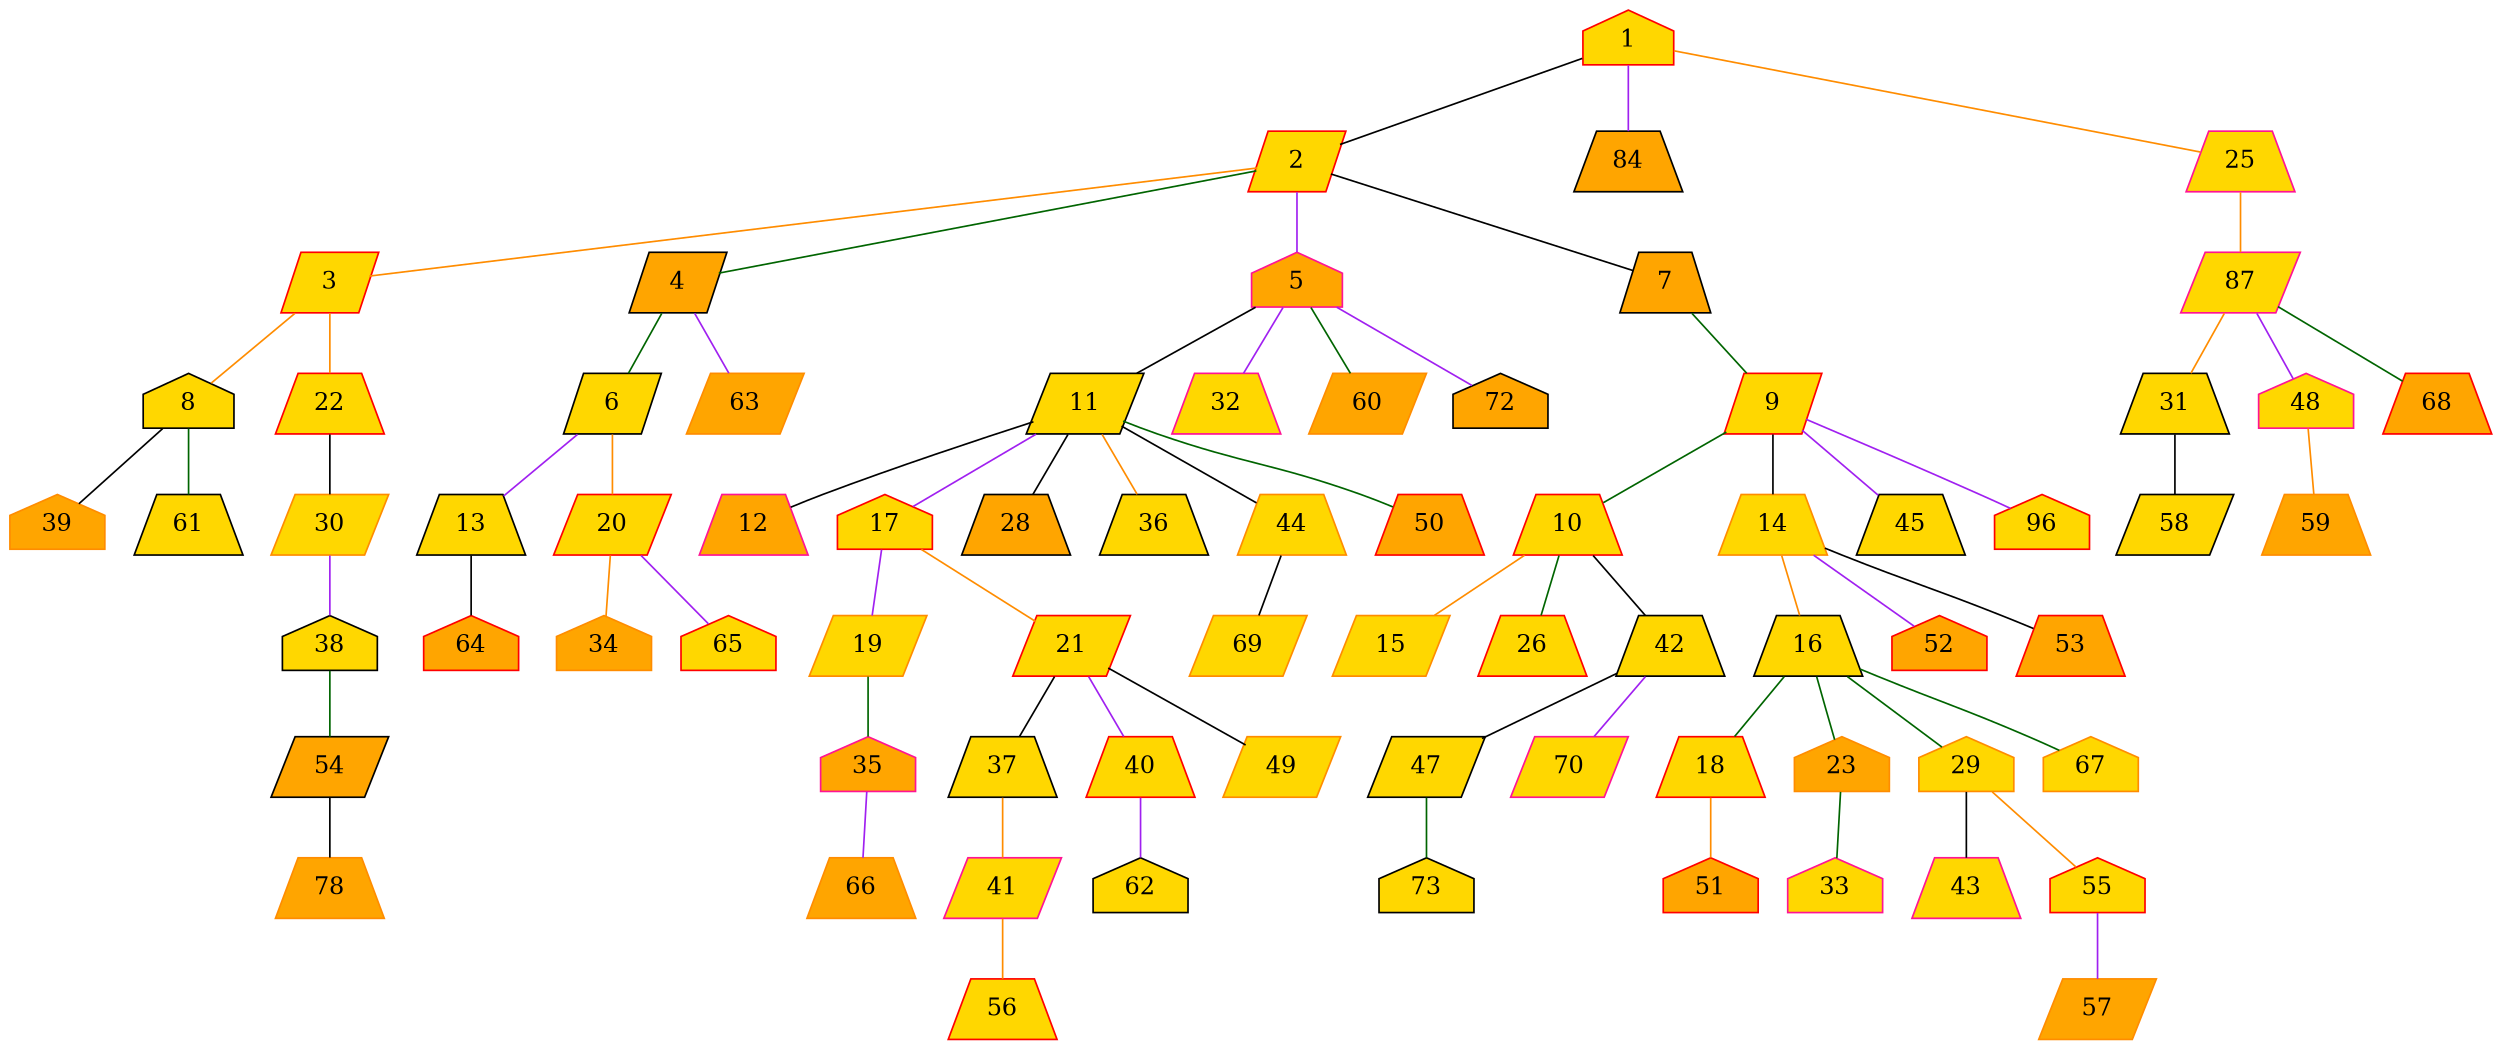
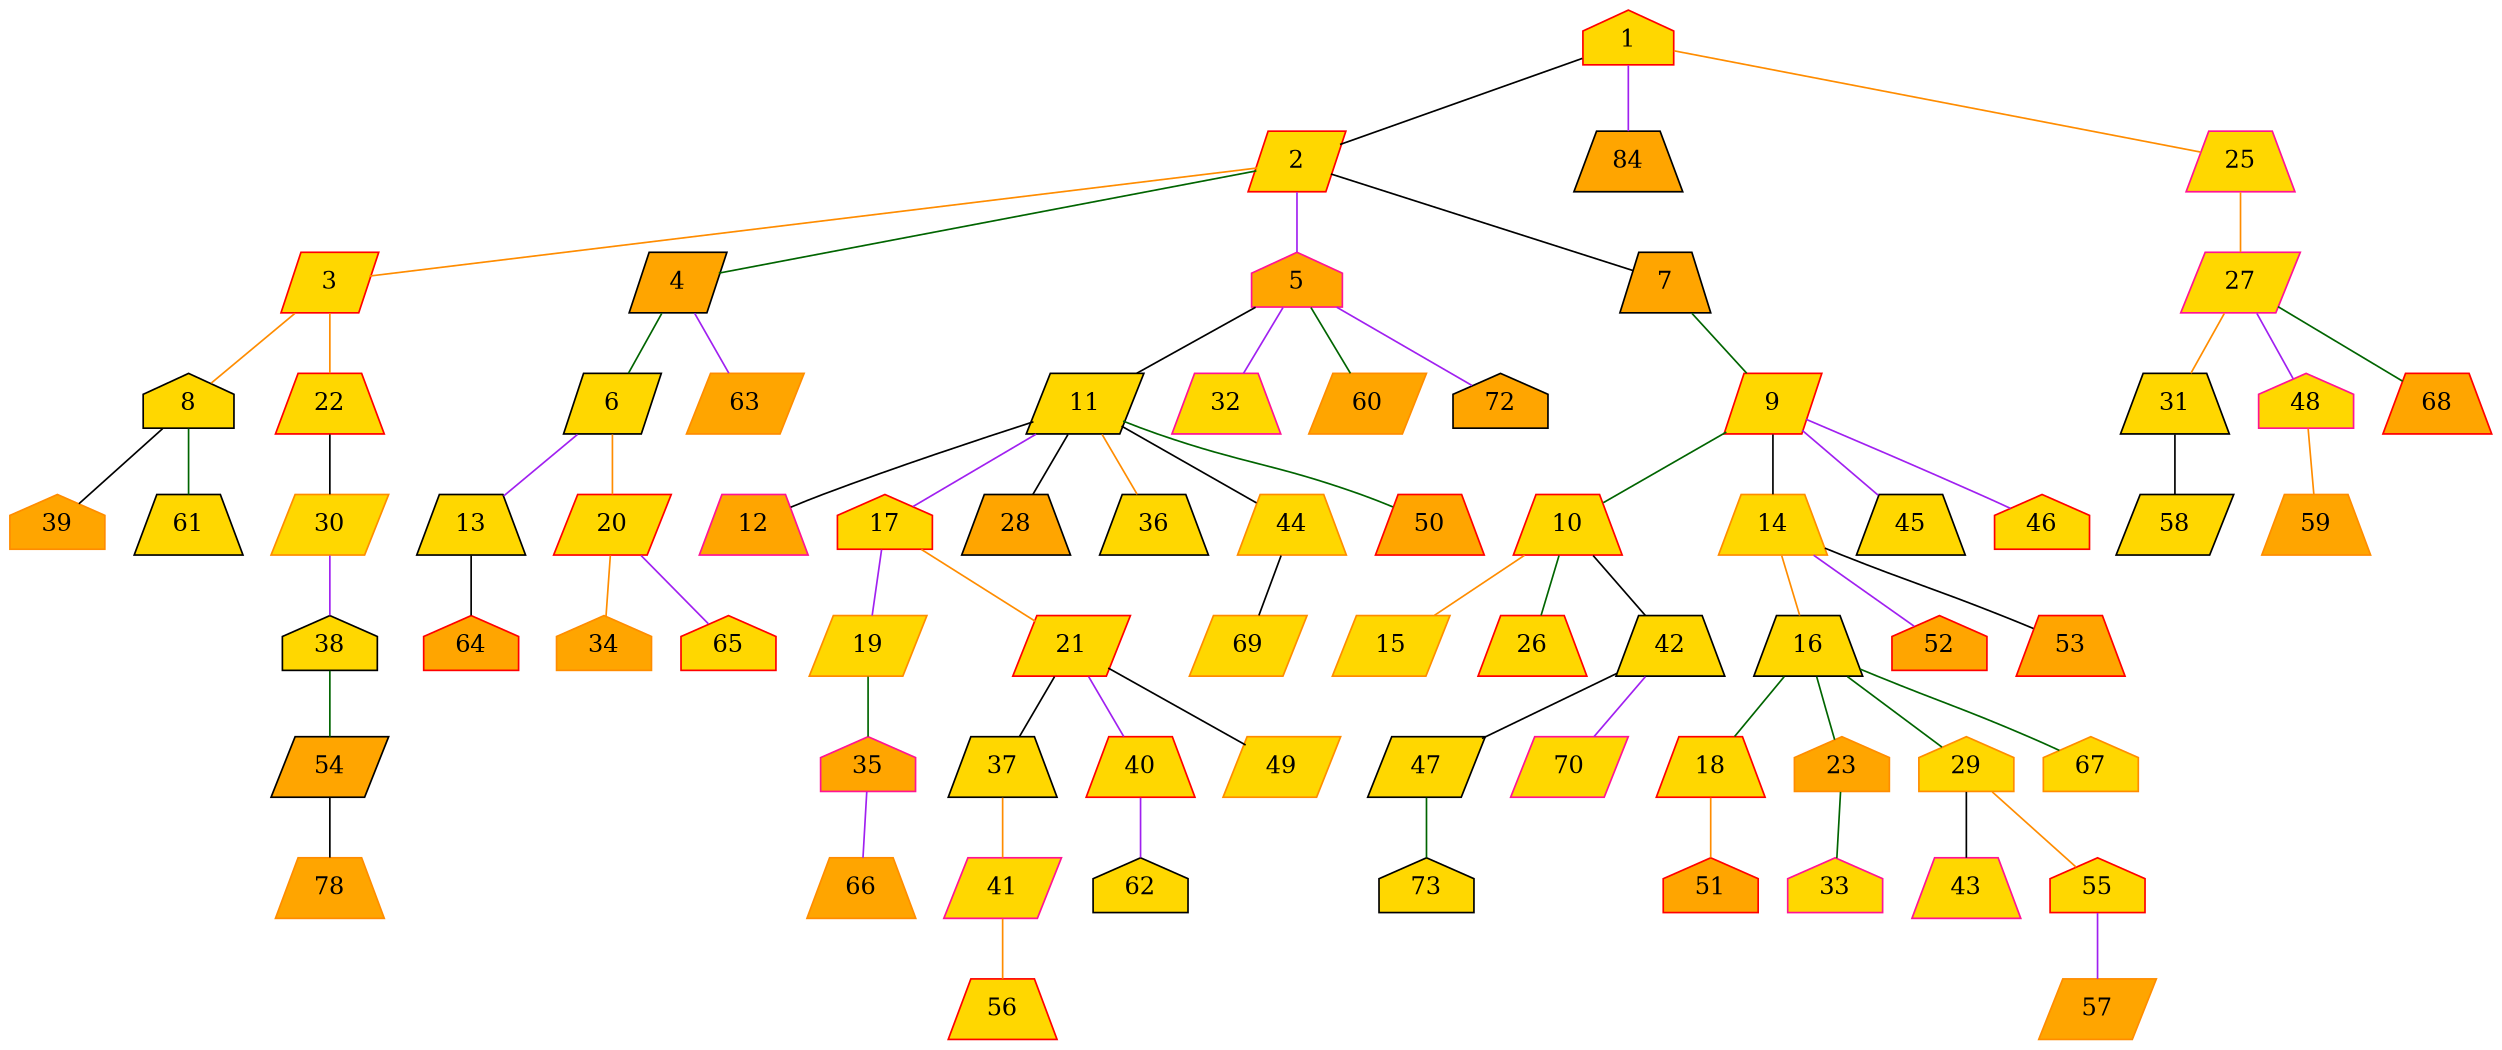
(2241, 283) -> (2241, 283)
(2042, 525) -> (2042, 525)
